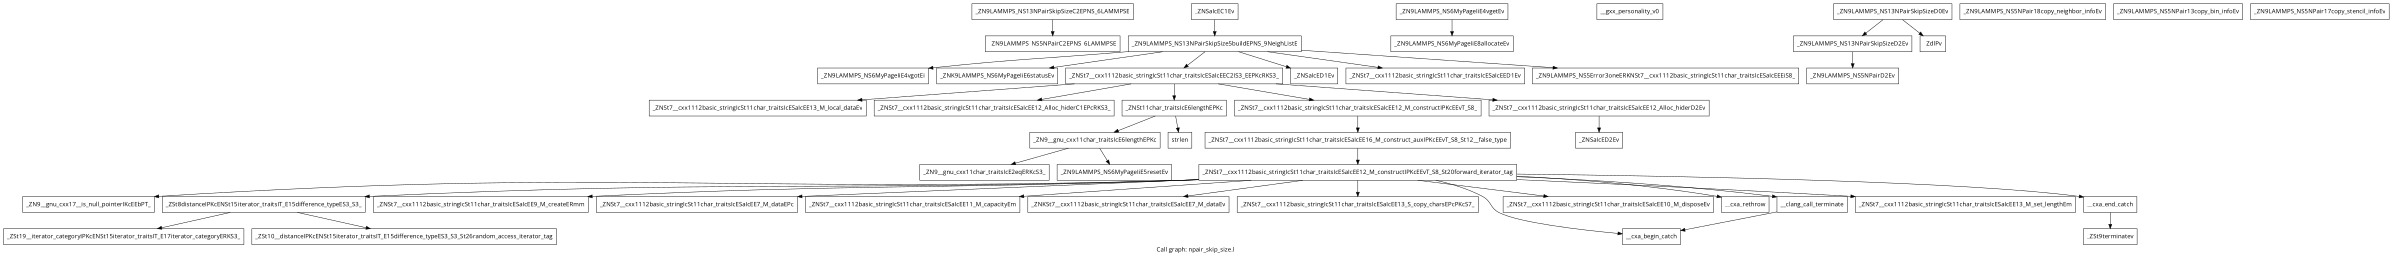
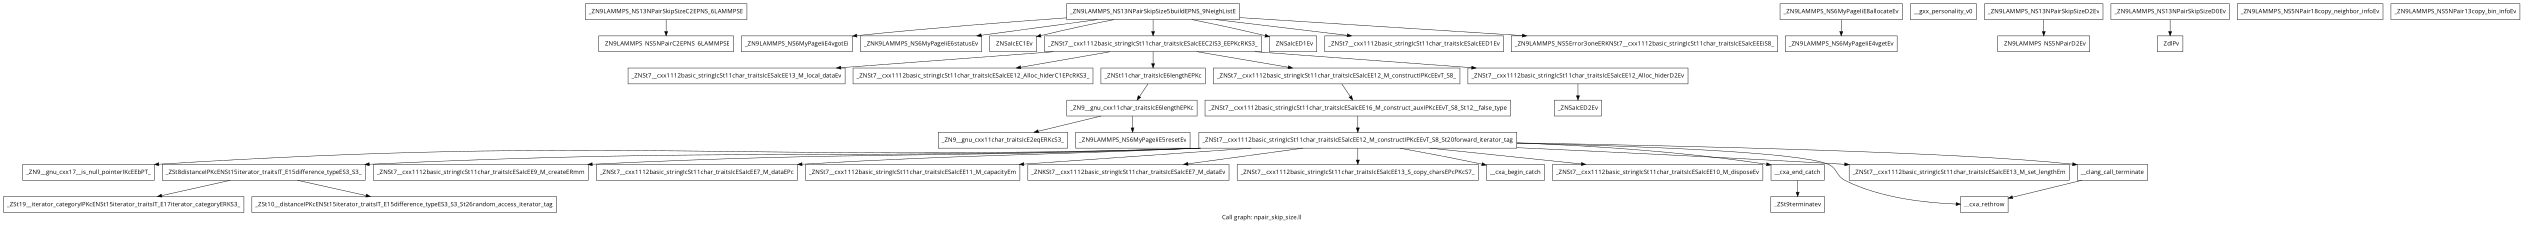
(2320, 12) -> none
(1215, 26) -> (1077, 27)
(1452, 26) -> (1841, 26)
(1874, 26) -> none
(1180, 140) -> none
(1731, 221) -> (2047, 189)
